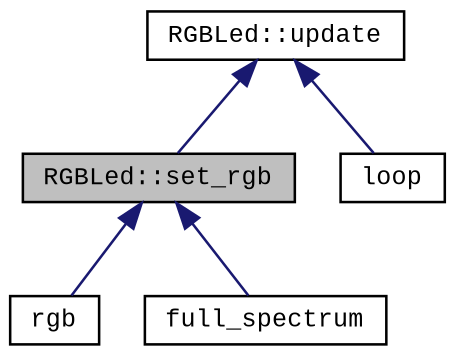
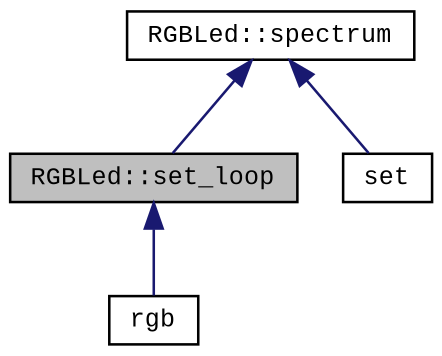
(276, 36) -> (271, 36)
(159, 178) -> (154, 178)
(393, 178) -> (388, 178)
(266, 320) -> none
